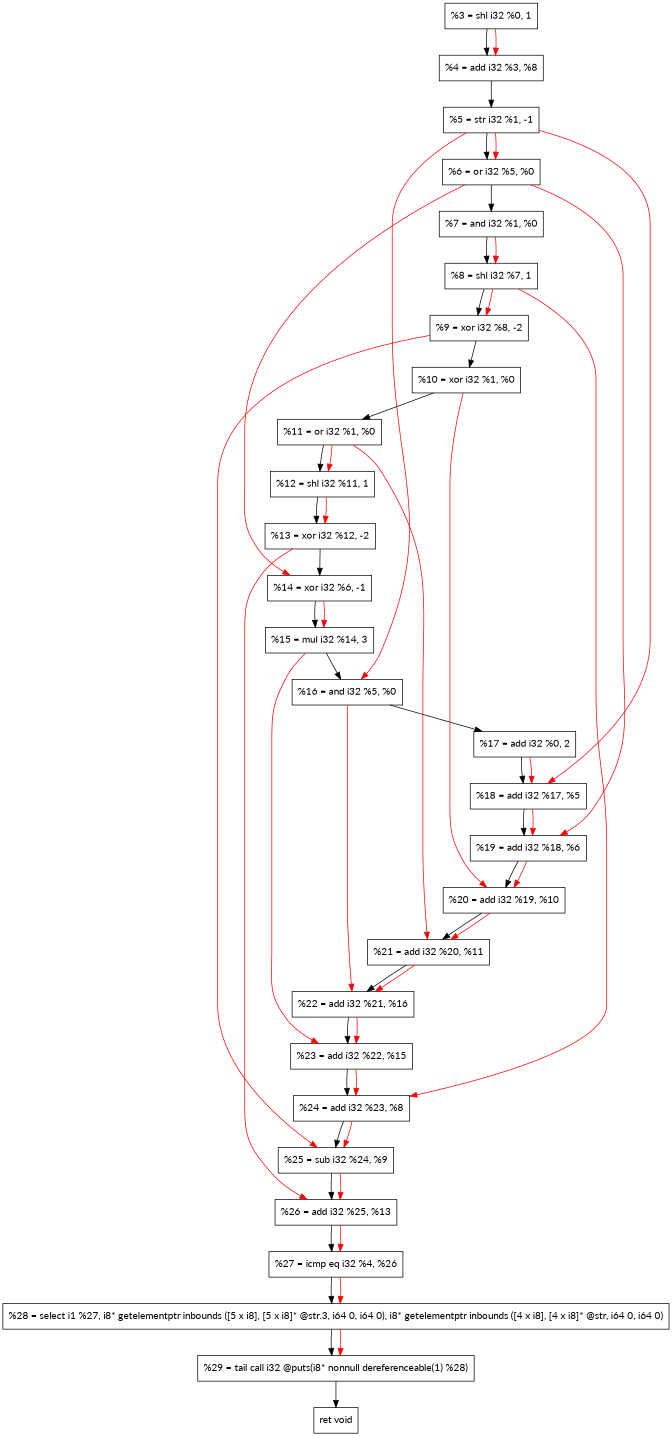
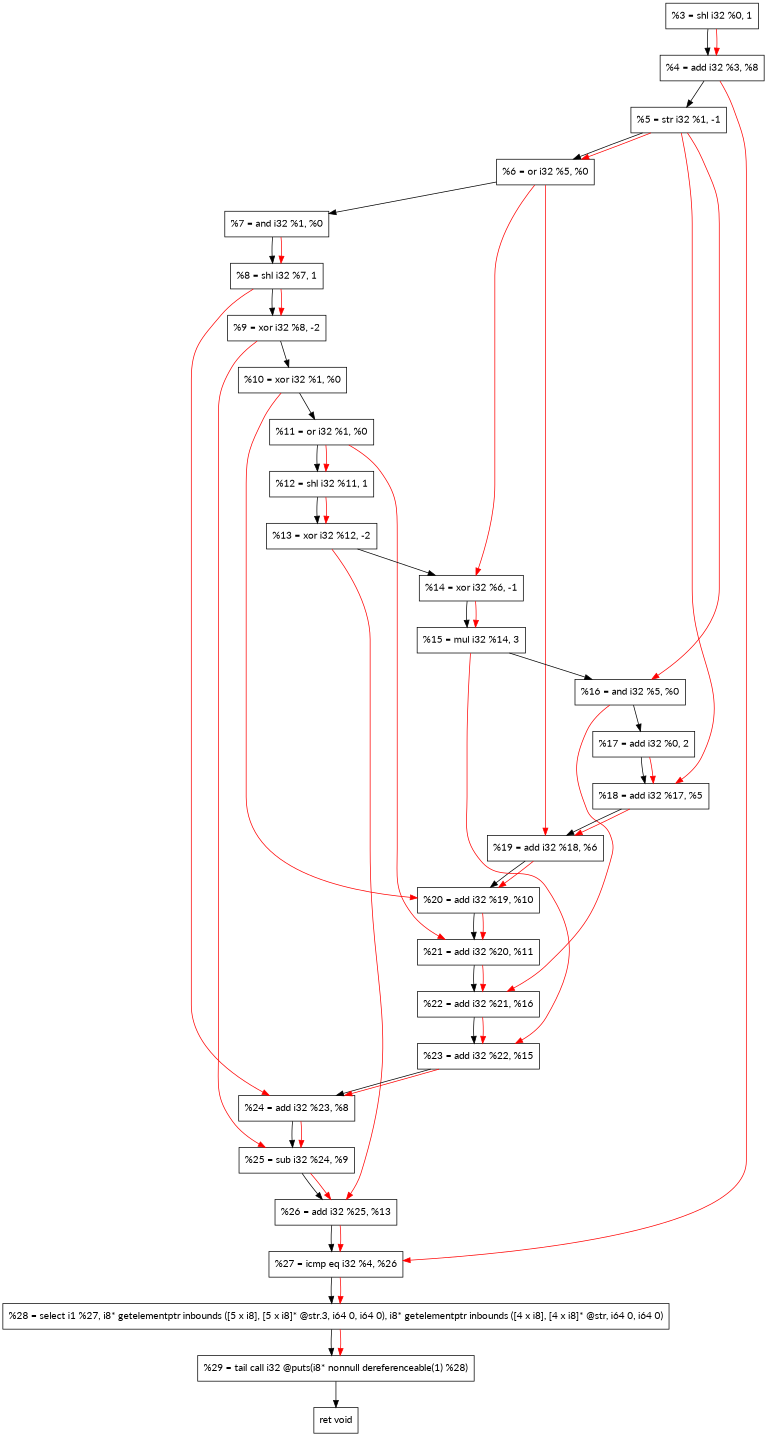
none -> (746, 801)
